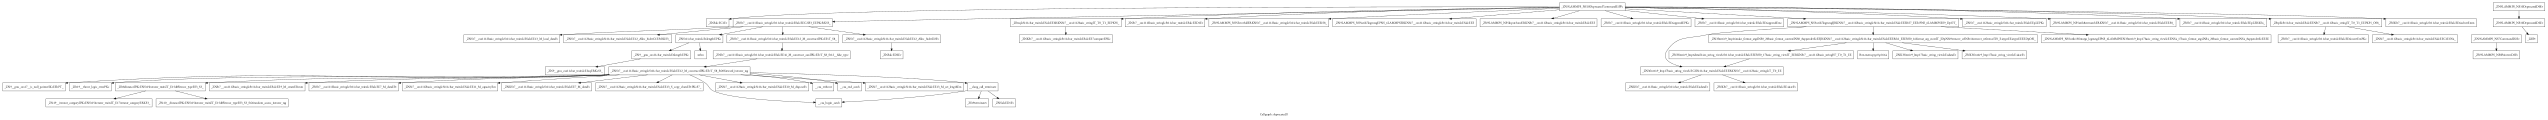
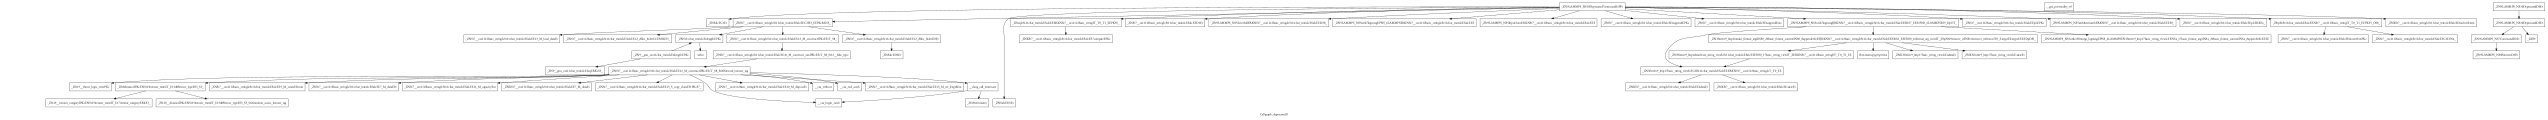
none -> (2059, 7)
none -> (2509, 30)
(680, 46) -> (681, 47)
(34, 87) -> none
(993, 94) -> (1244, 10)
